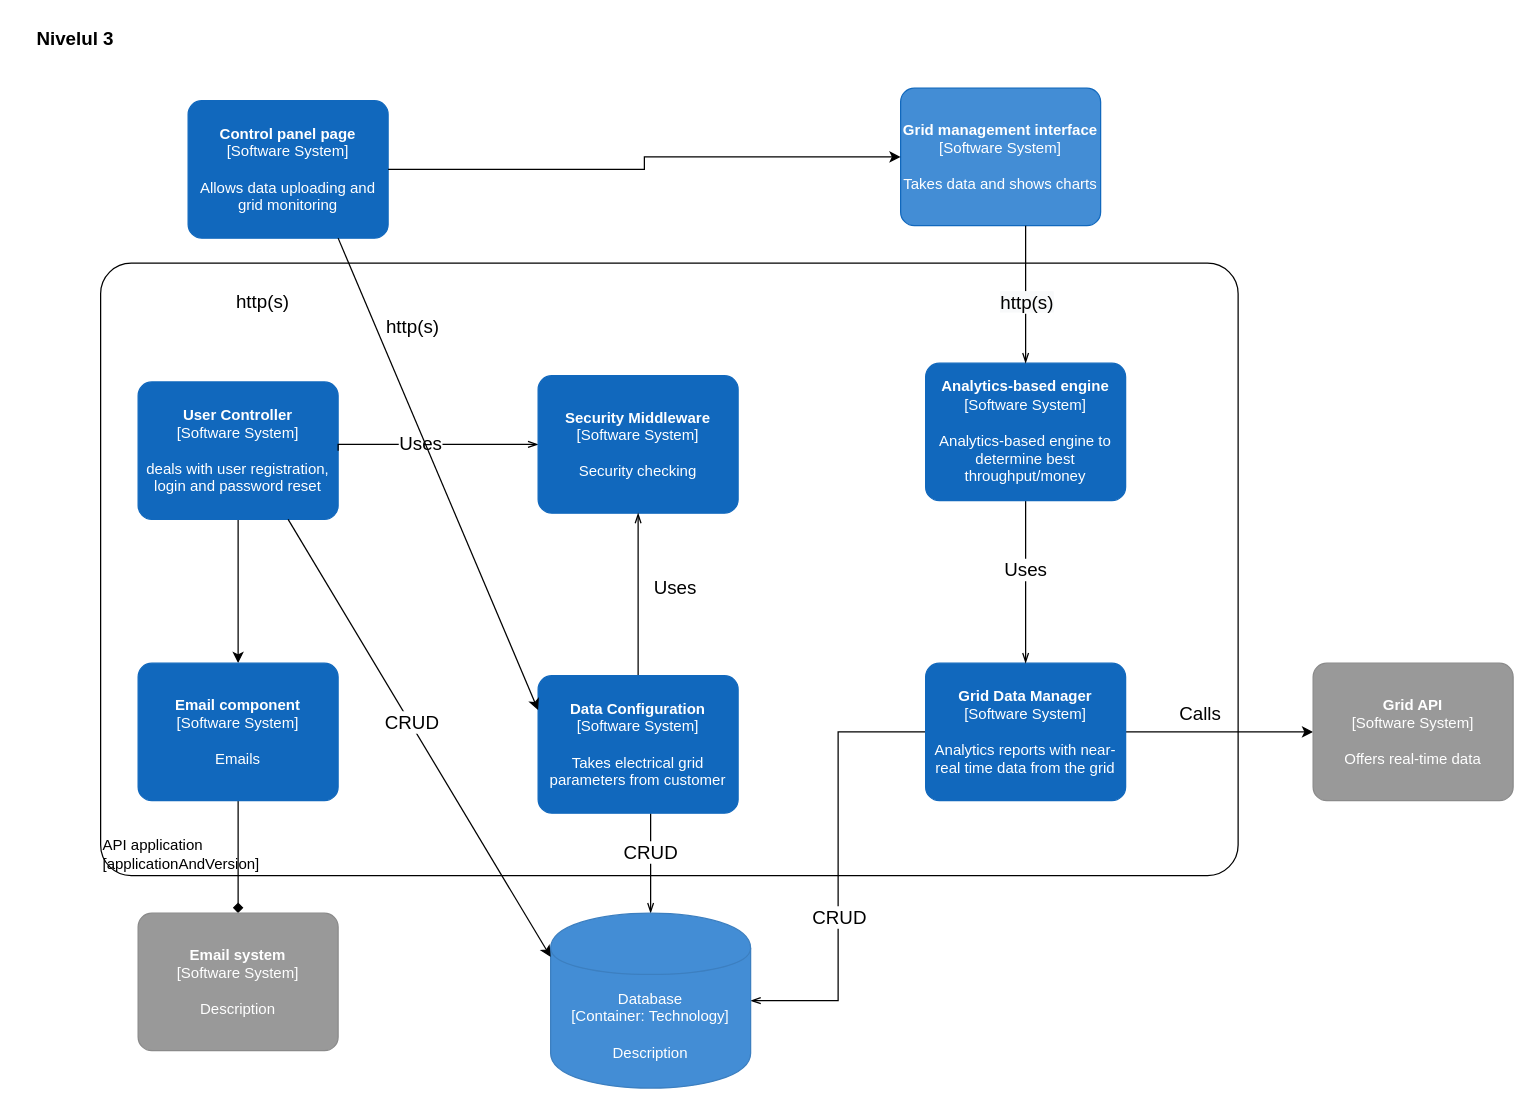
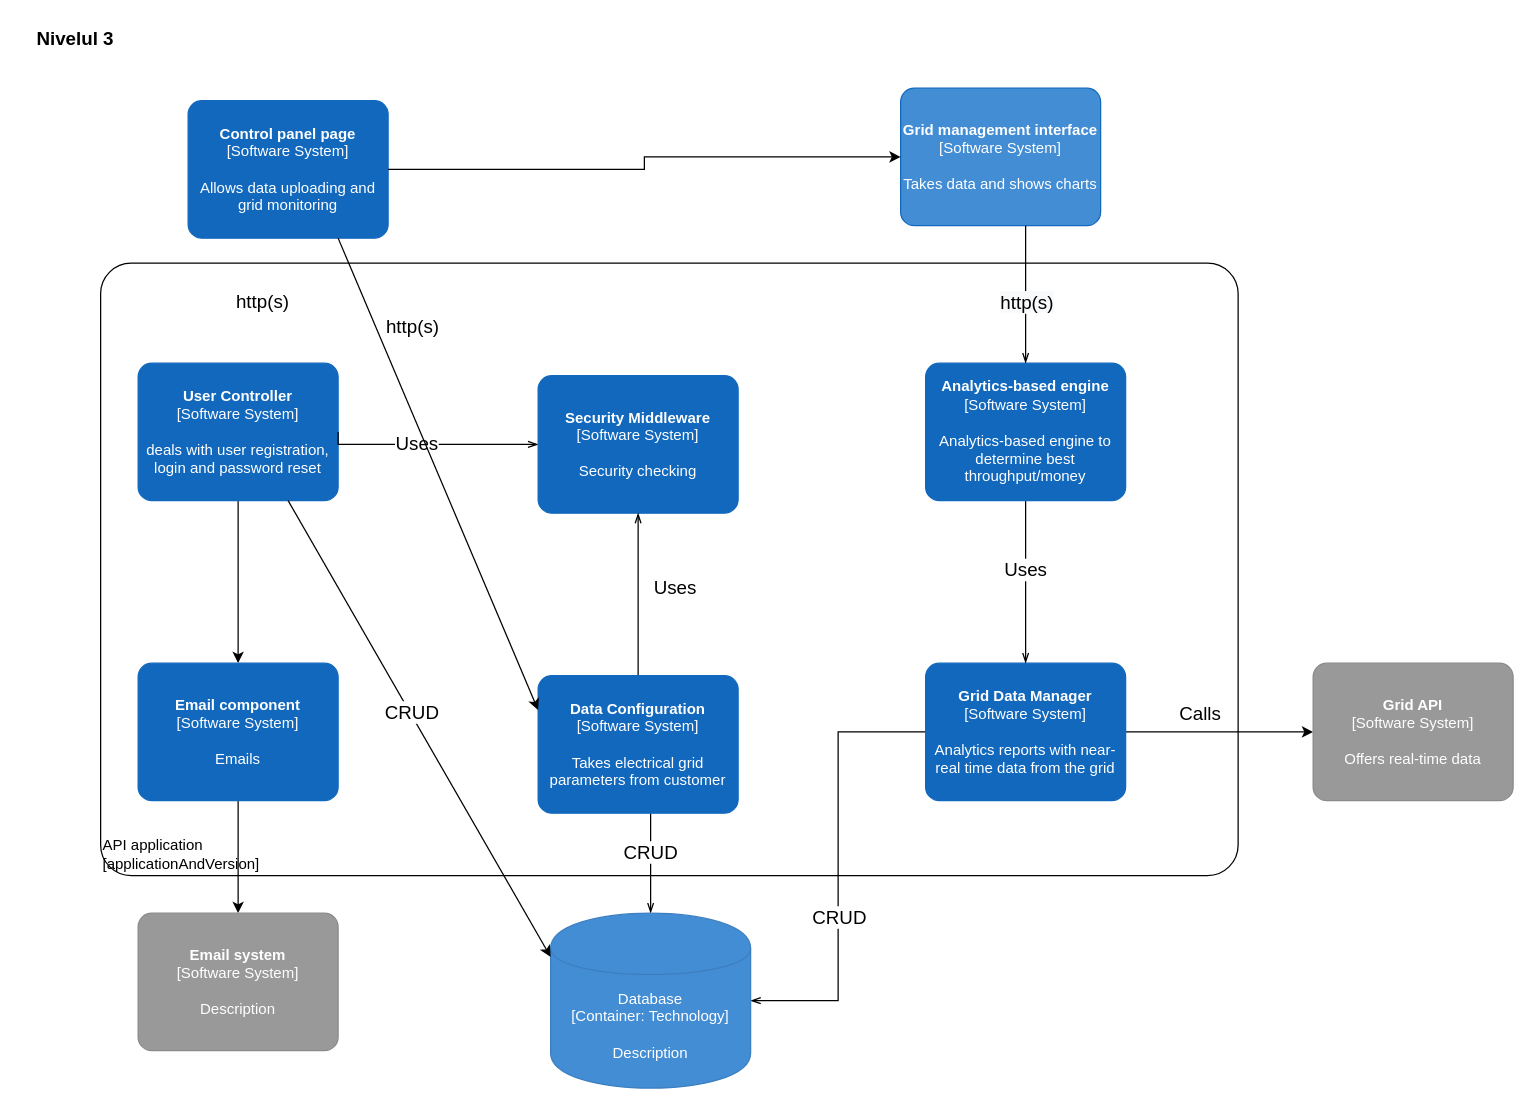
(238, 451) -> (238, 432)
(238, 902) -> (238, 903)
